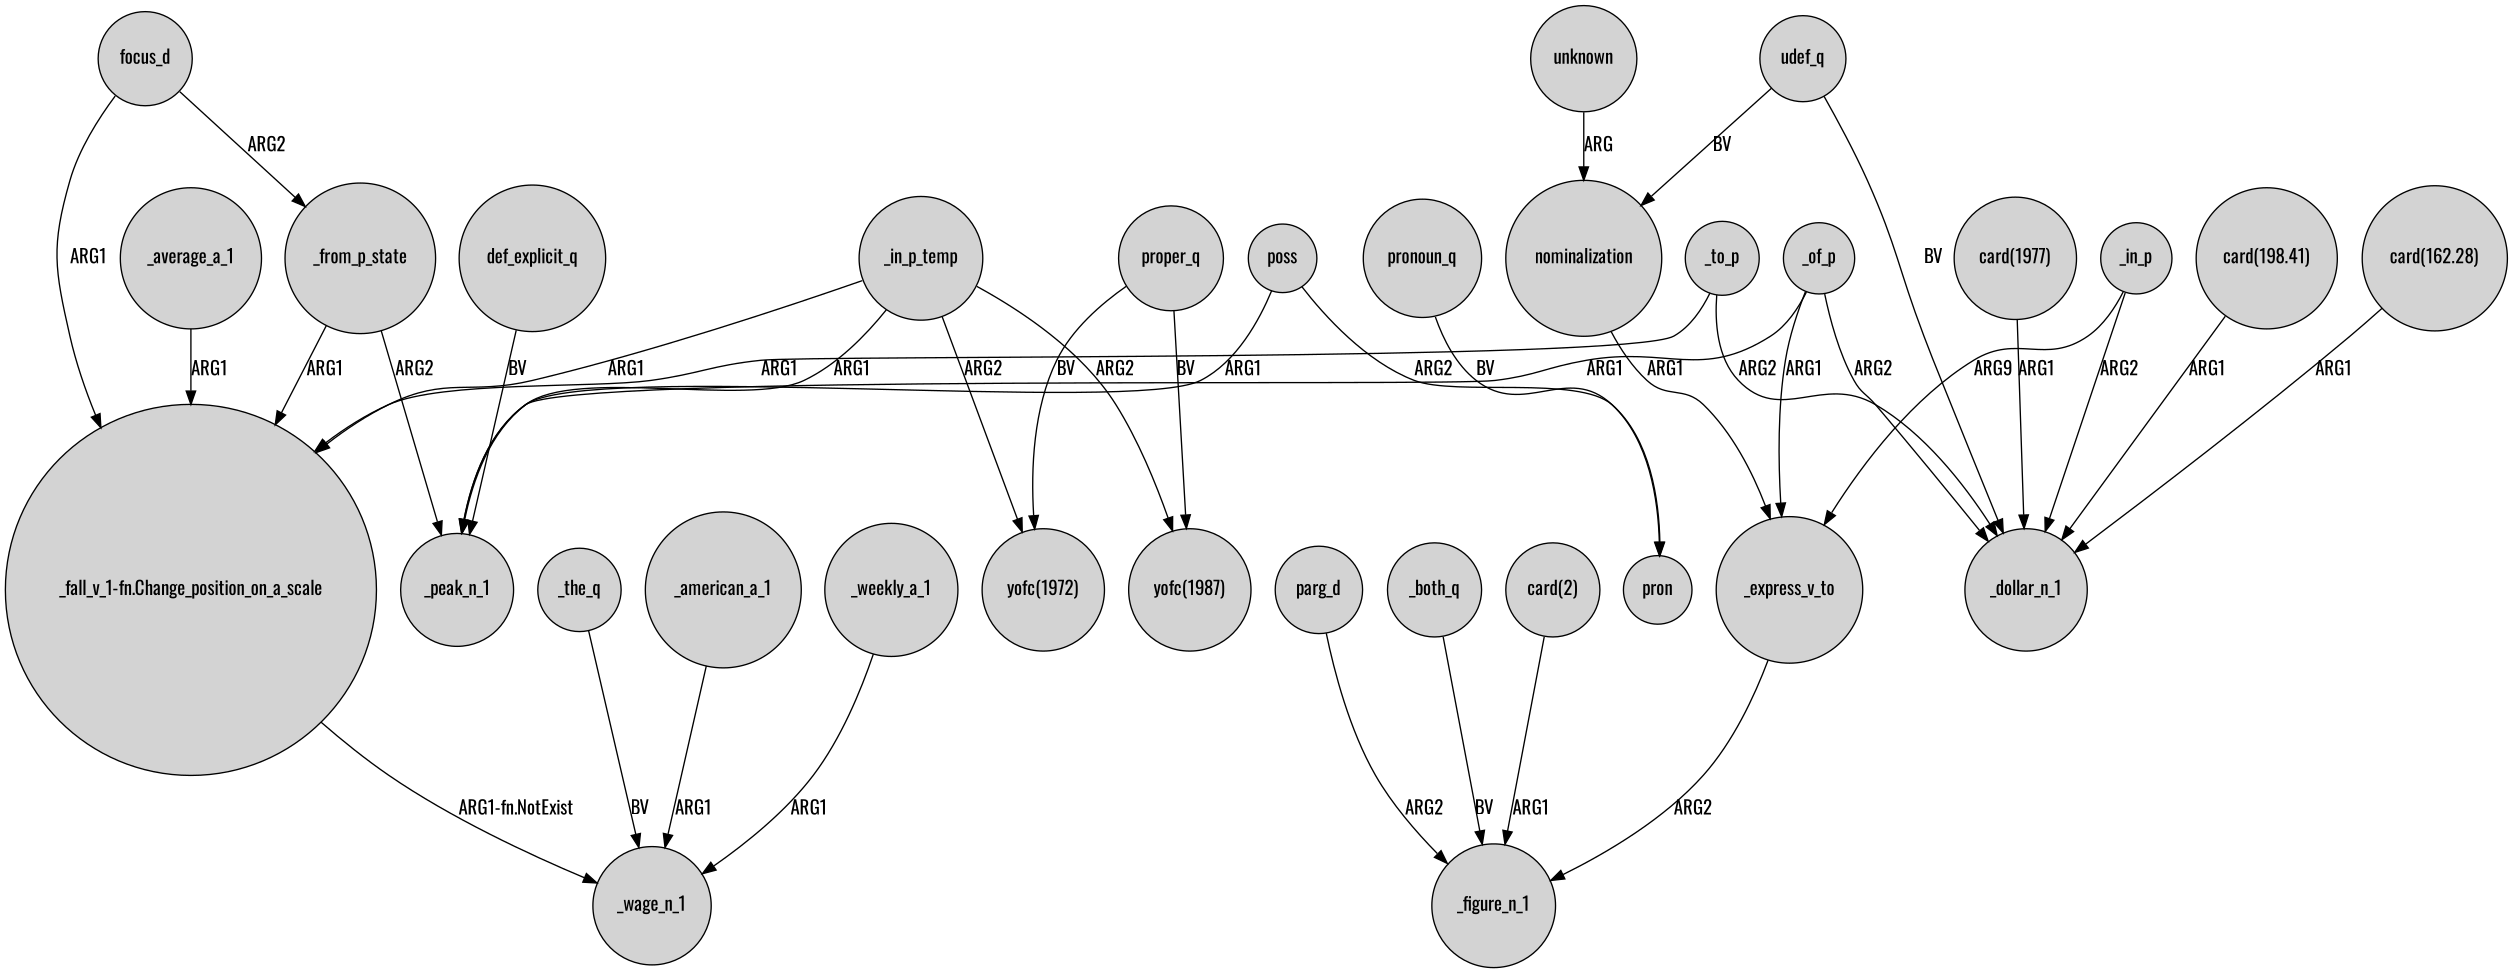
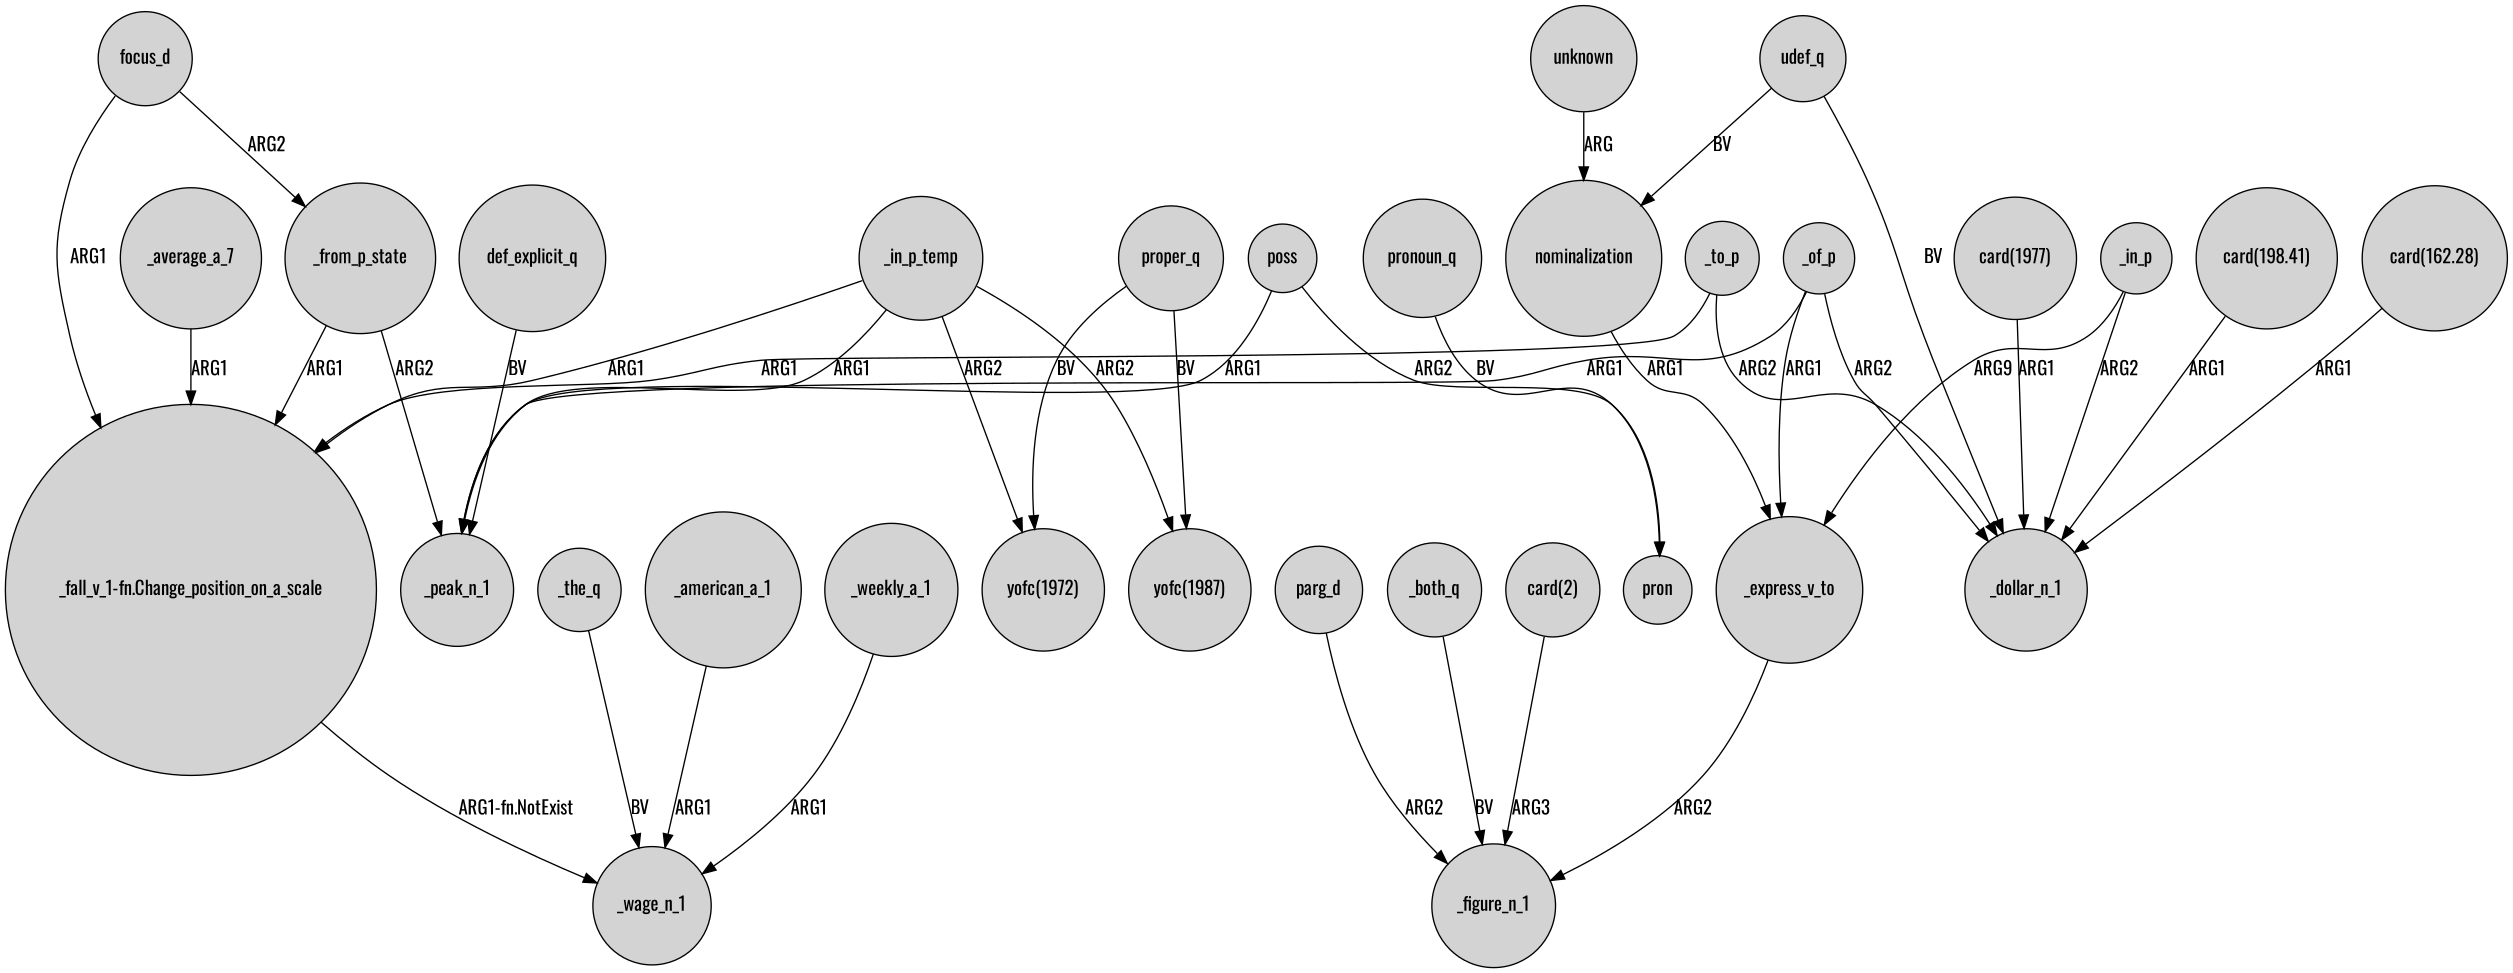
(191, 258) -> (191, 258)
(1531, 809) -> (1531, 809)
